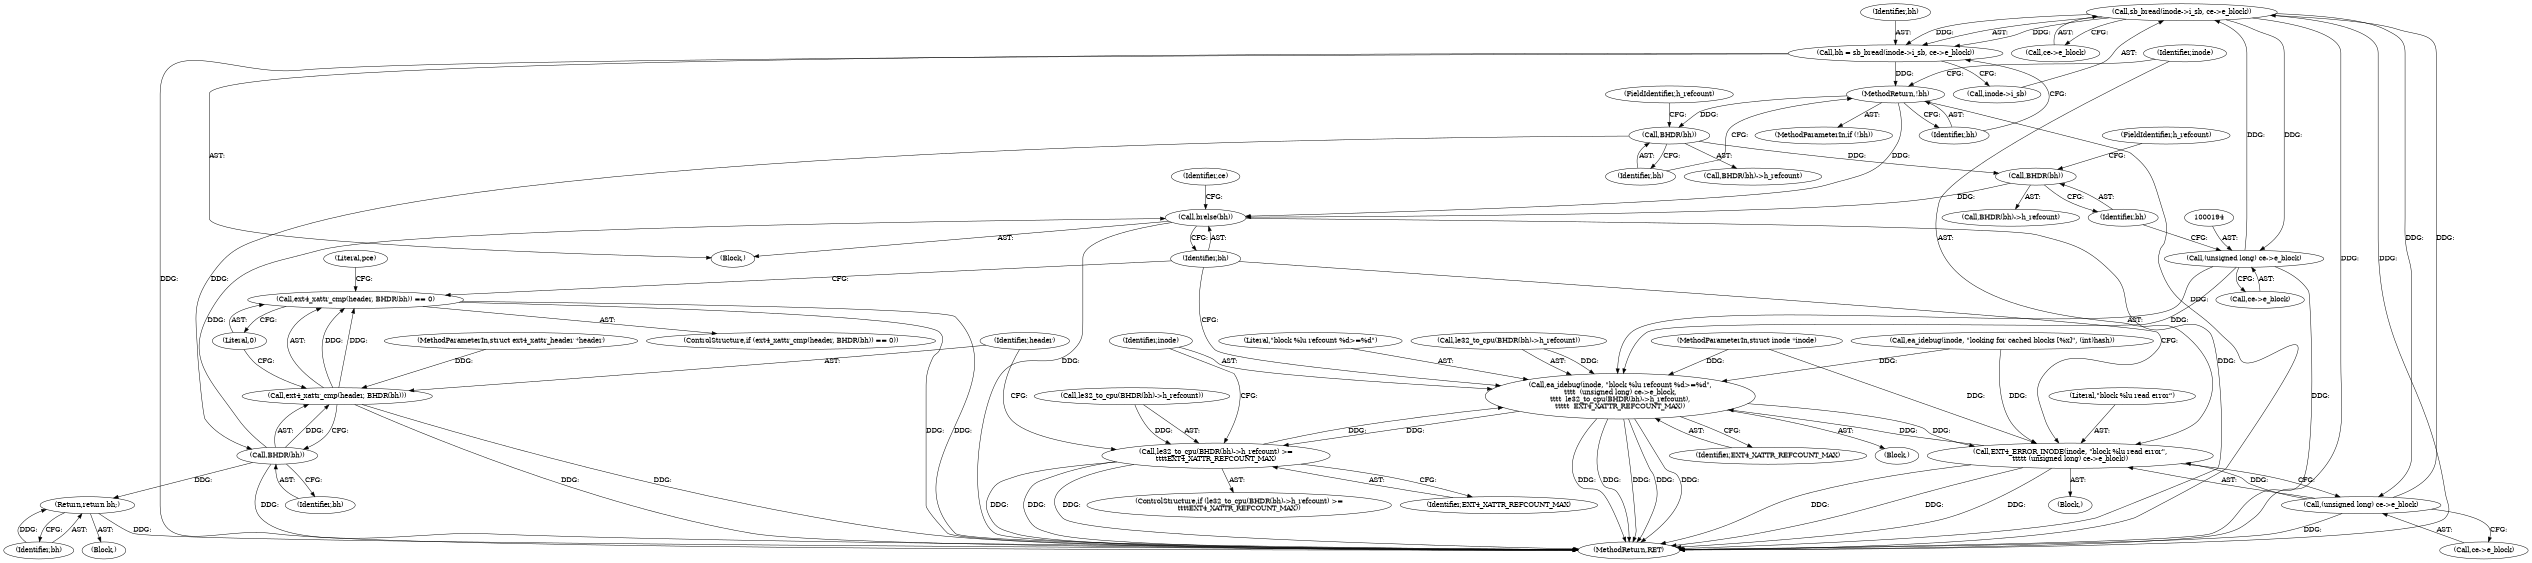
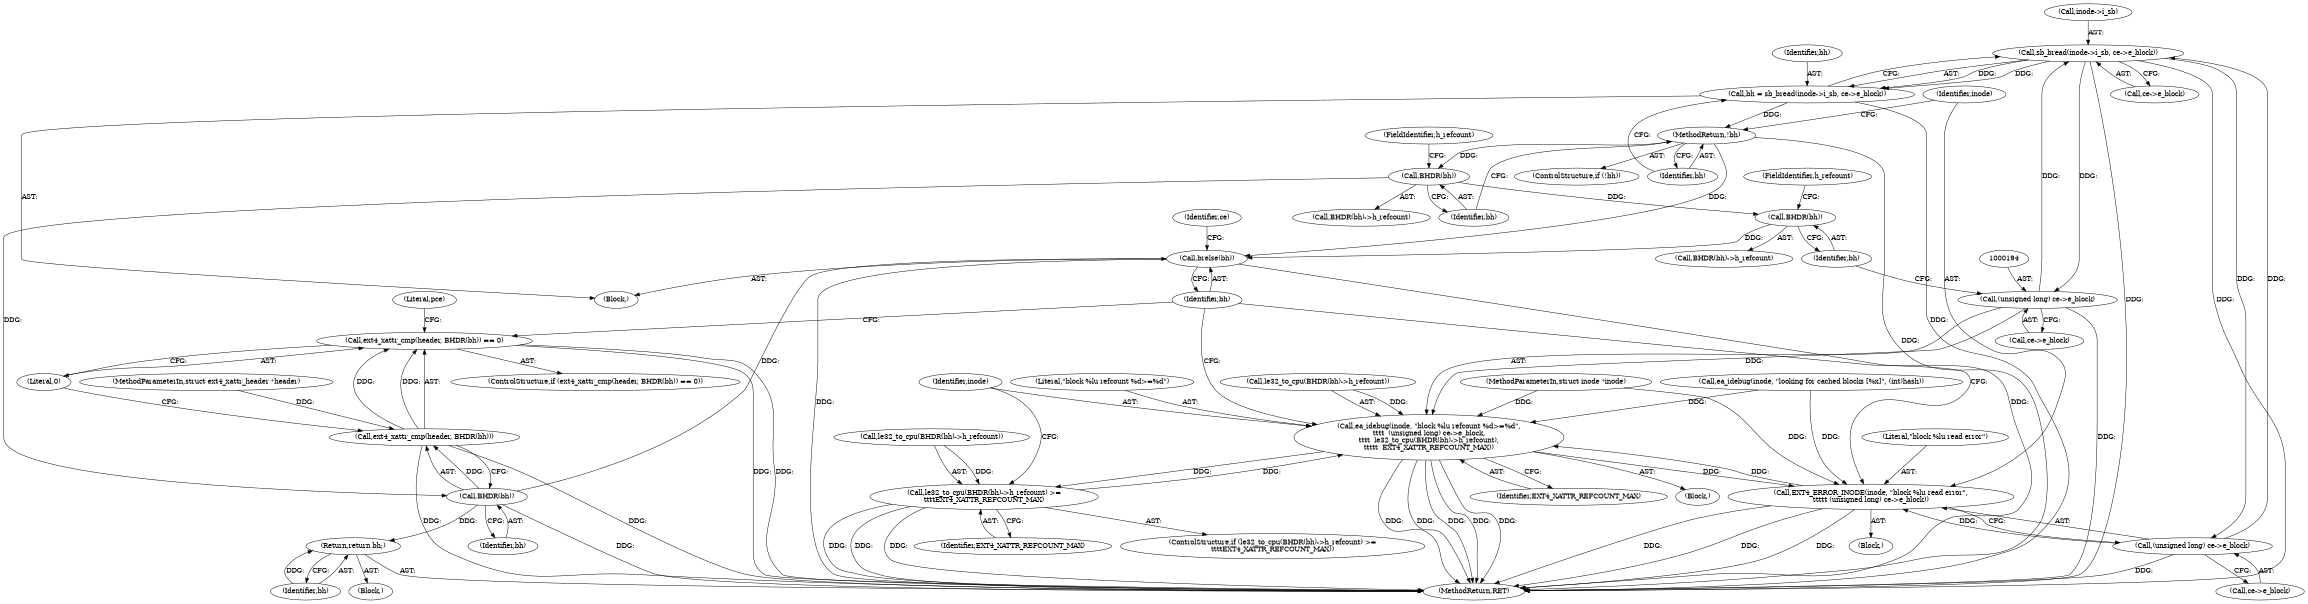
(1967, 70) -> (1911, 66)
(1824, 136) -> (1577, 177)
(1025, 341) -> none
(143, 530) -> (409, 571)
